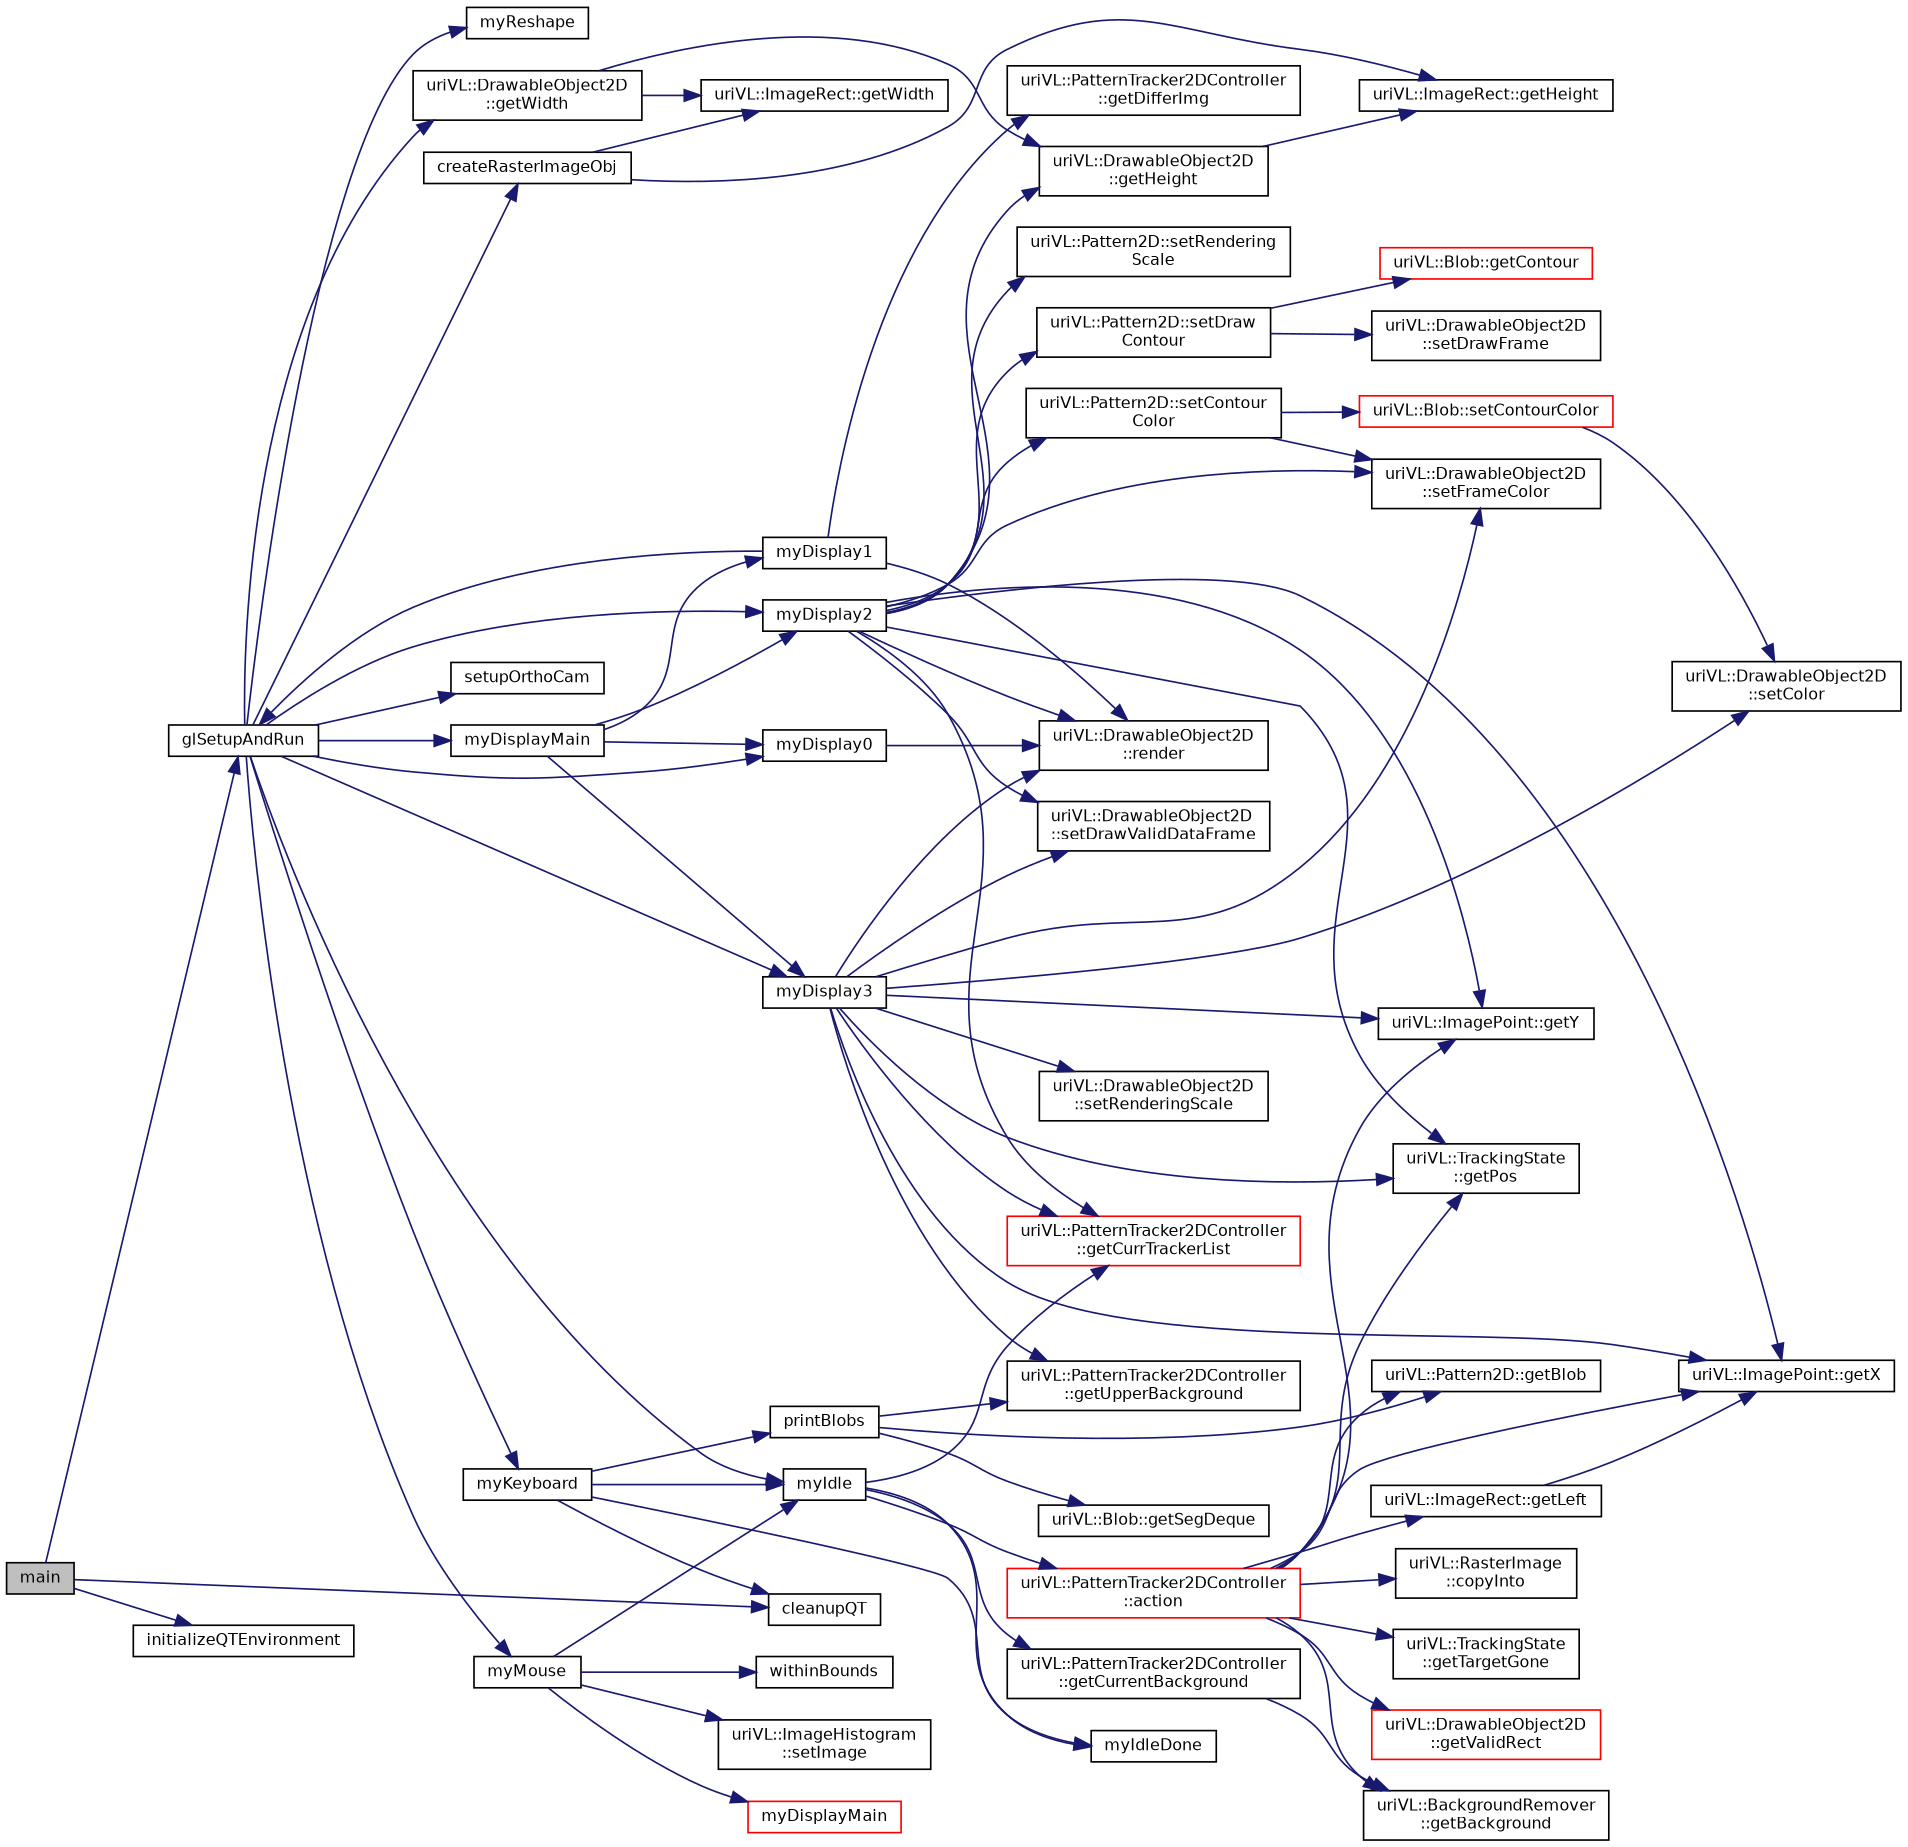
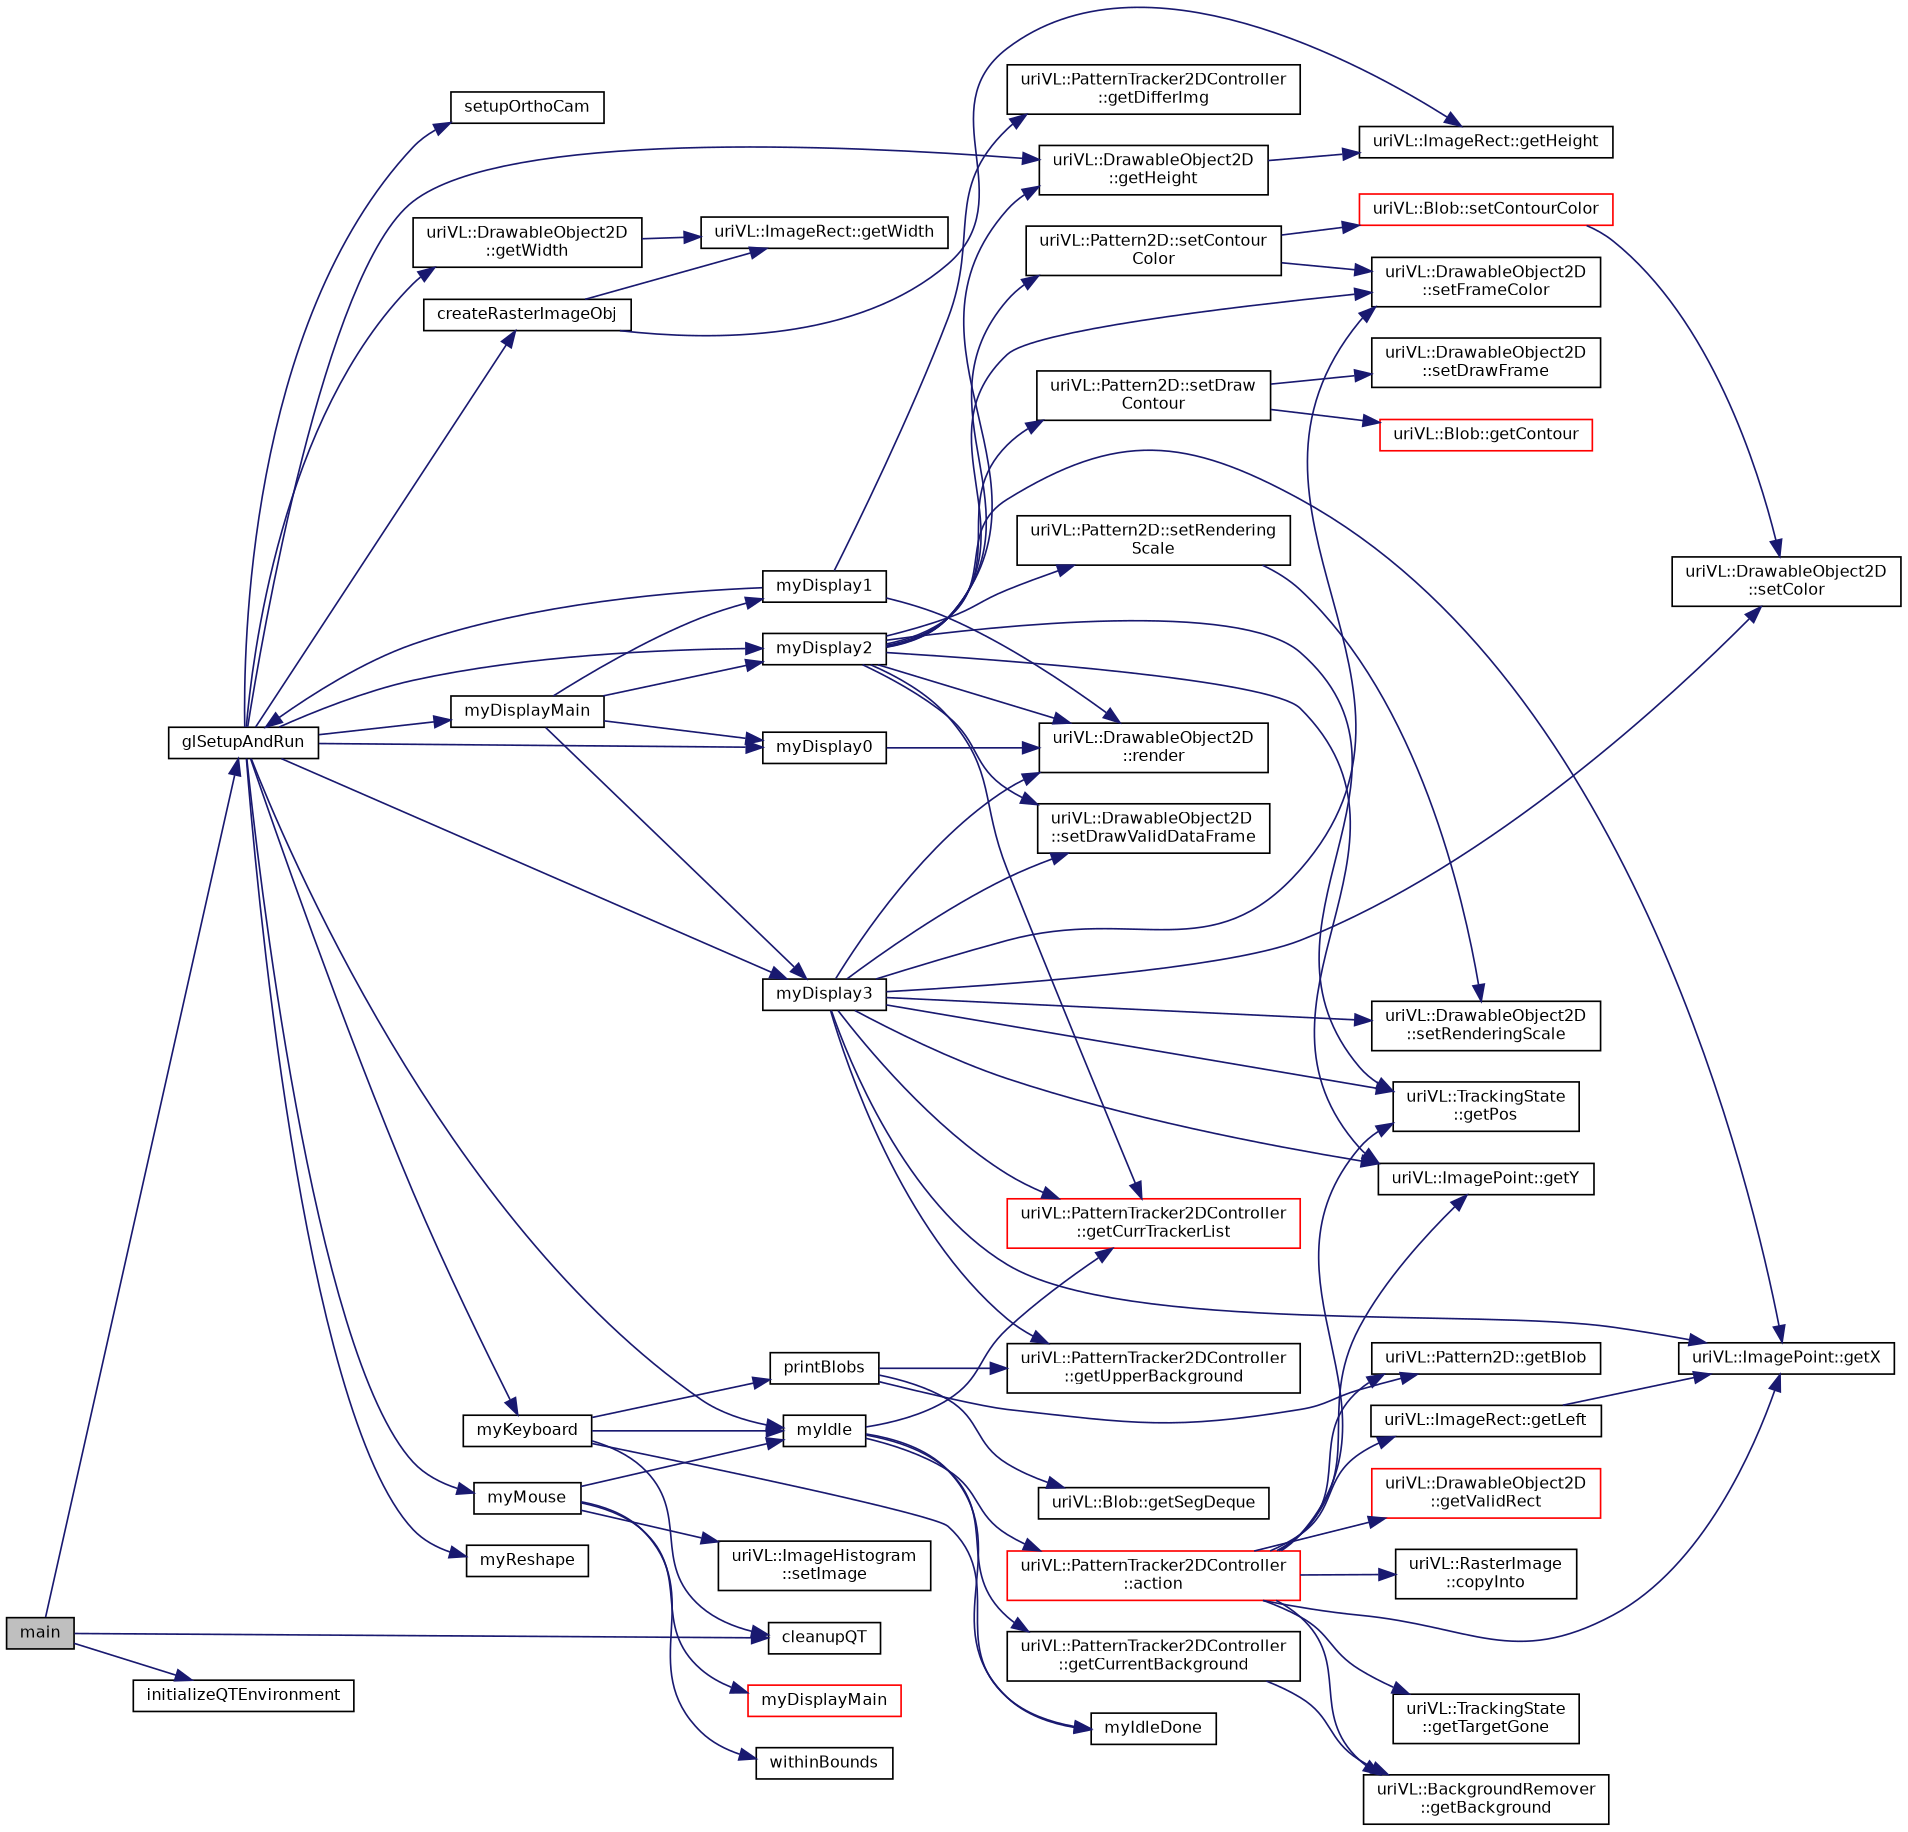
(829, 38) -> (440, 188)
none -> (1410, 753)
